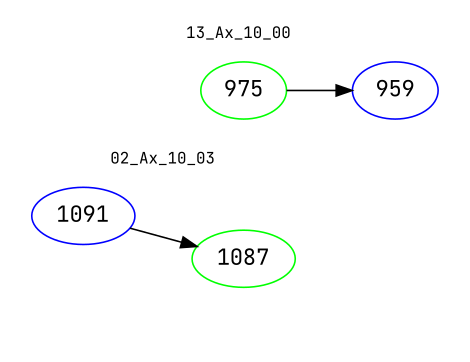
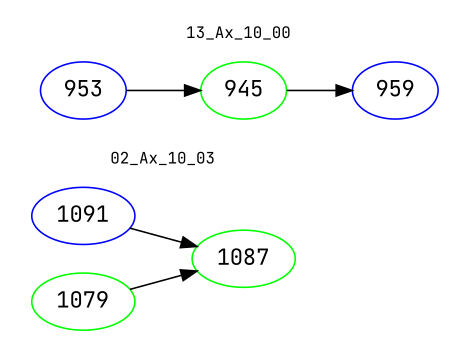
none -> (83, 90)
(244, 90) -> (244, 90)
none -> (83, 302)
